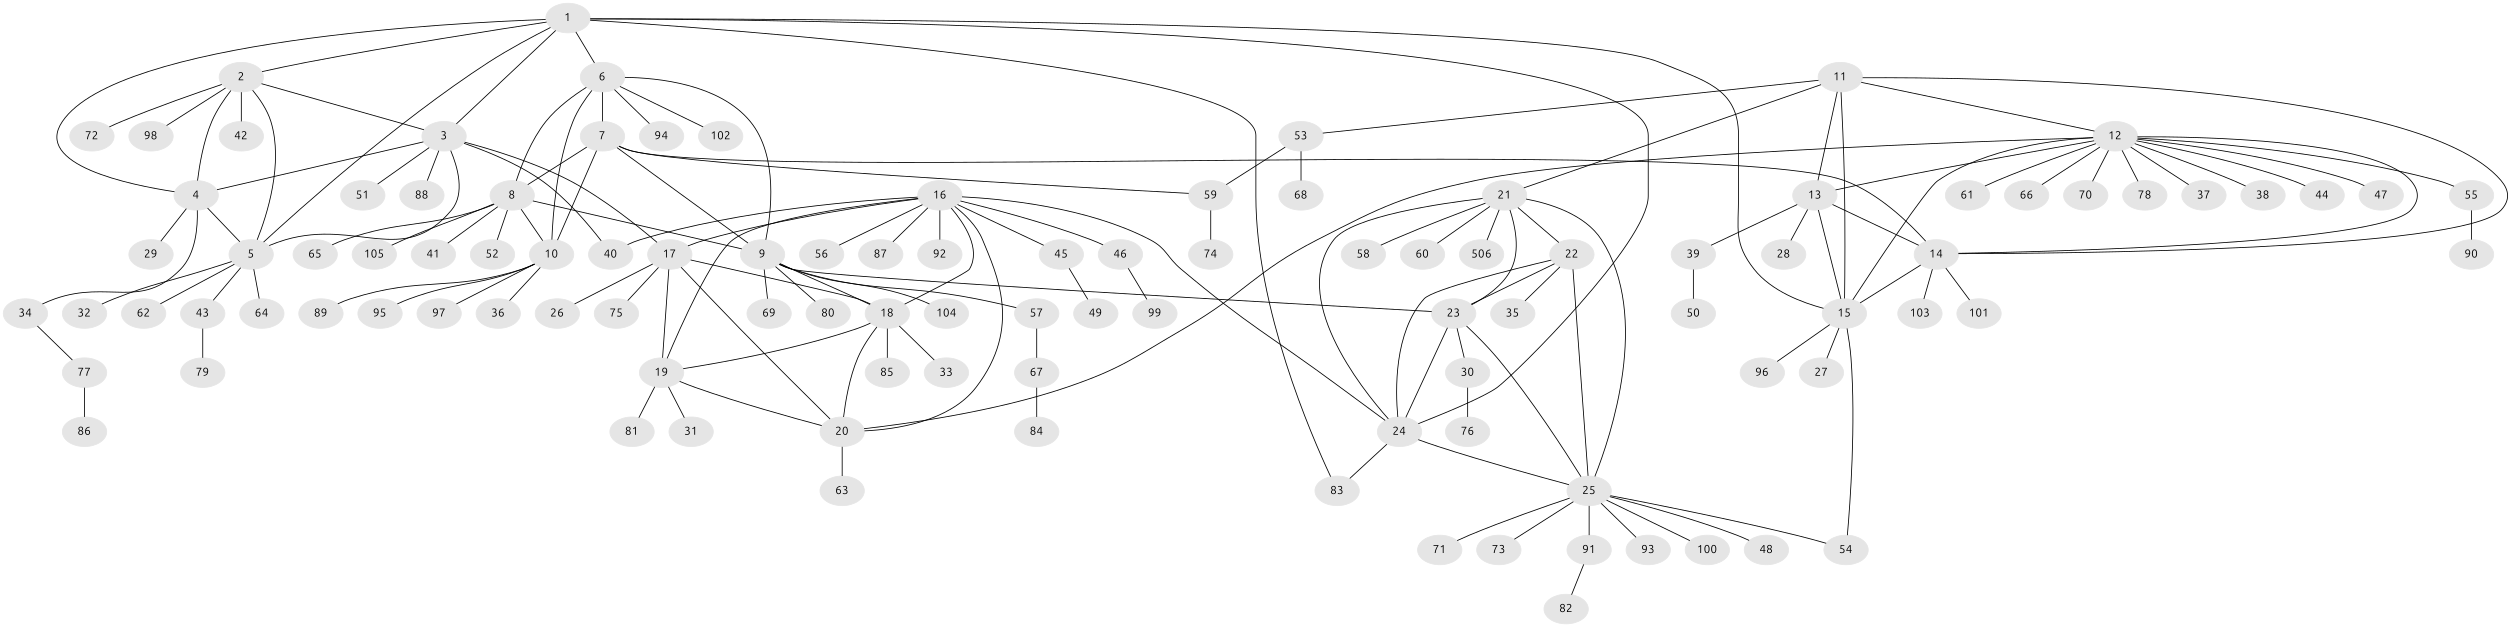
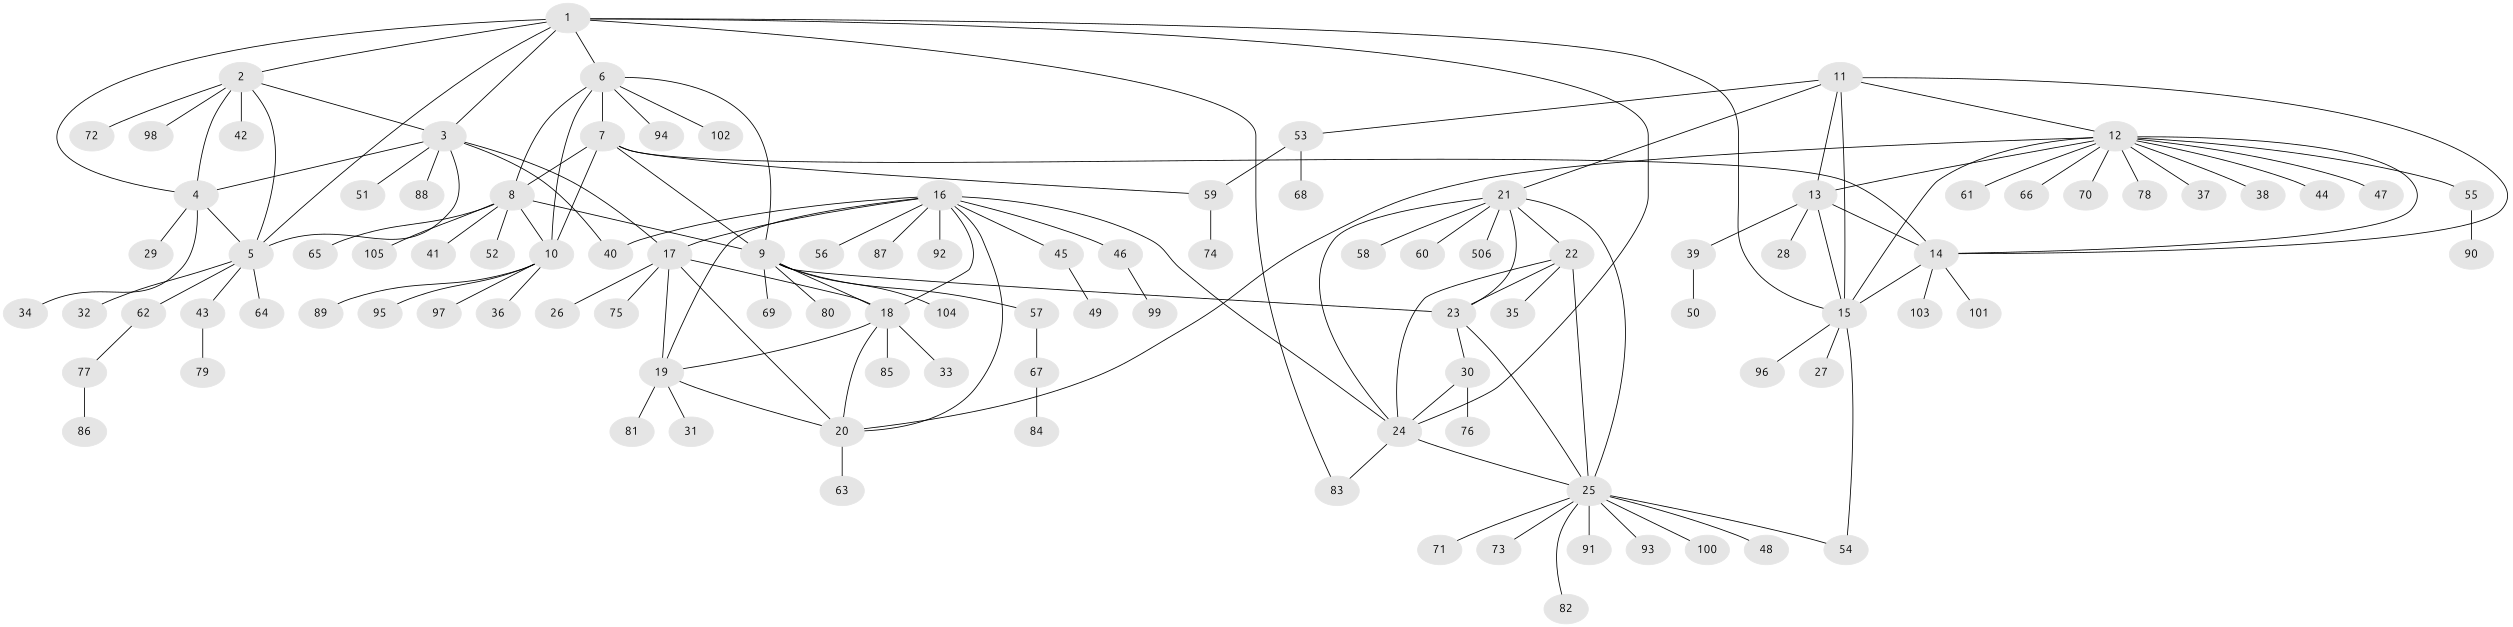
(55, 343) -> (114, 343)
(1427, 373) -> (1433, 402)
(1578, 580) -> (1557, 547)
